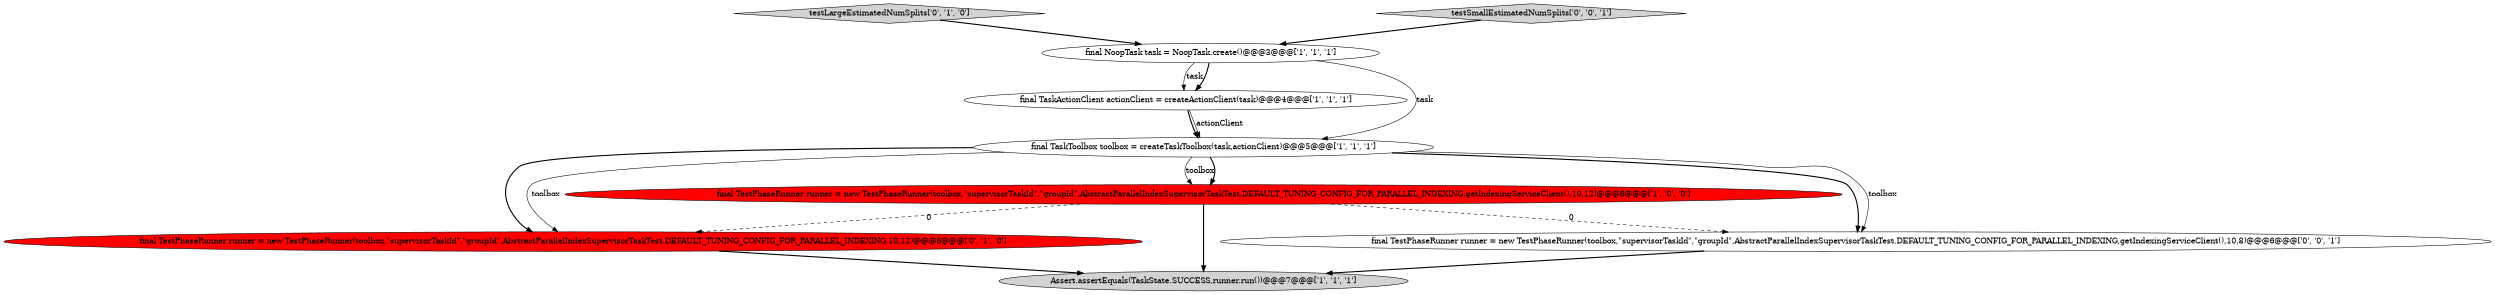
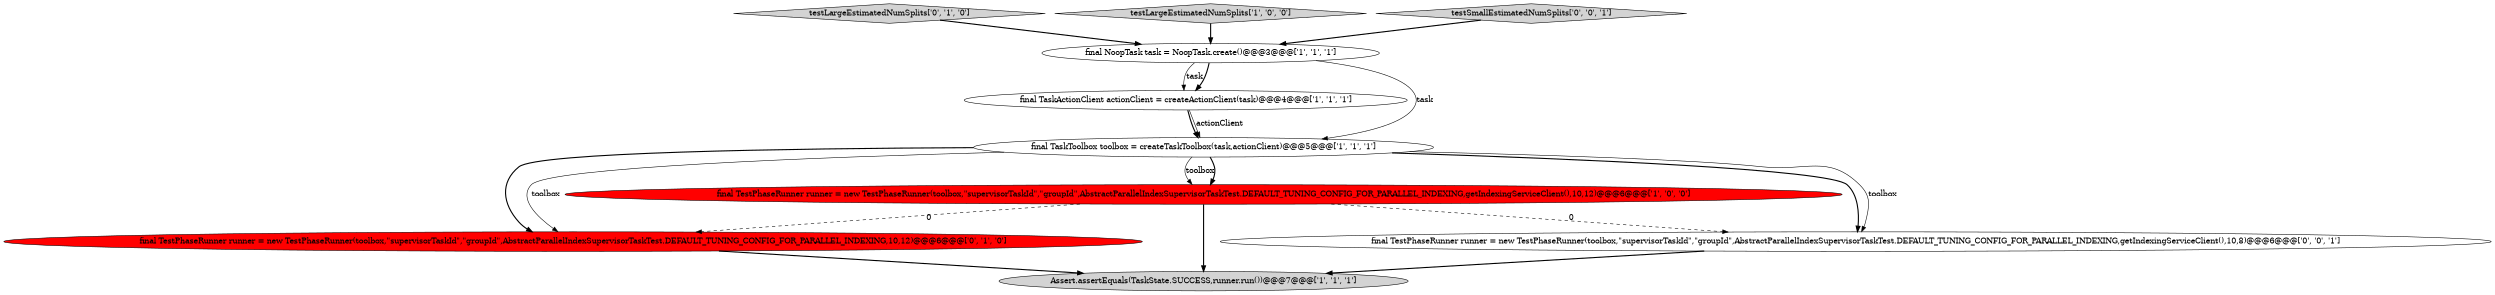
none -> (1211, 14)
